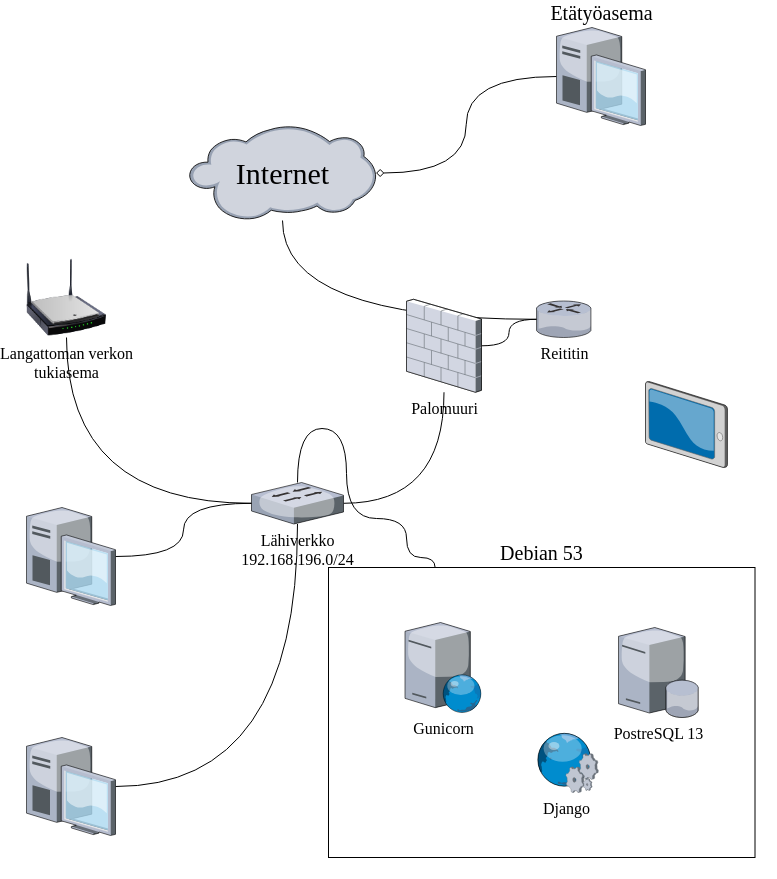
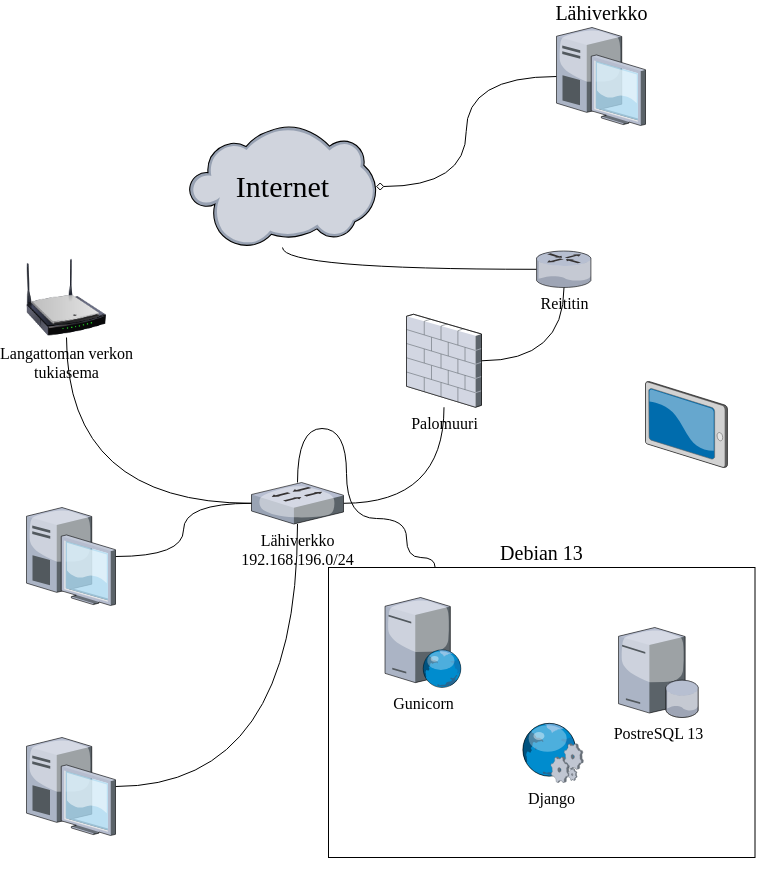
(602, 13) -> (602, 13)
(283, 173) -> (283, 187)
(564, 319) -> (564, 269)
(444, 346) -> (444, 361)
(542, 553) -> (542, 553)
(443, 668) -> (423, 643)
(567, 763) -> (552, 753)
